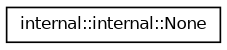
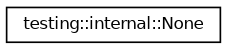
(114, 25) -> (114, 25)
